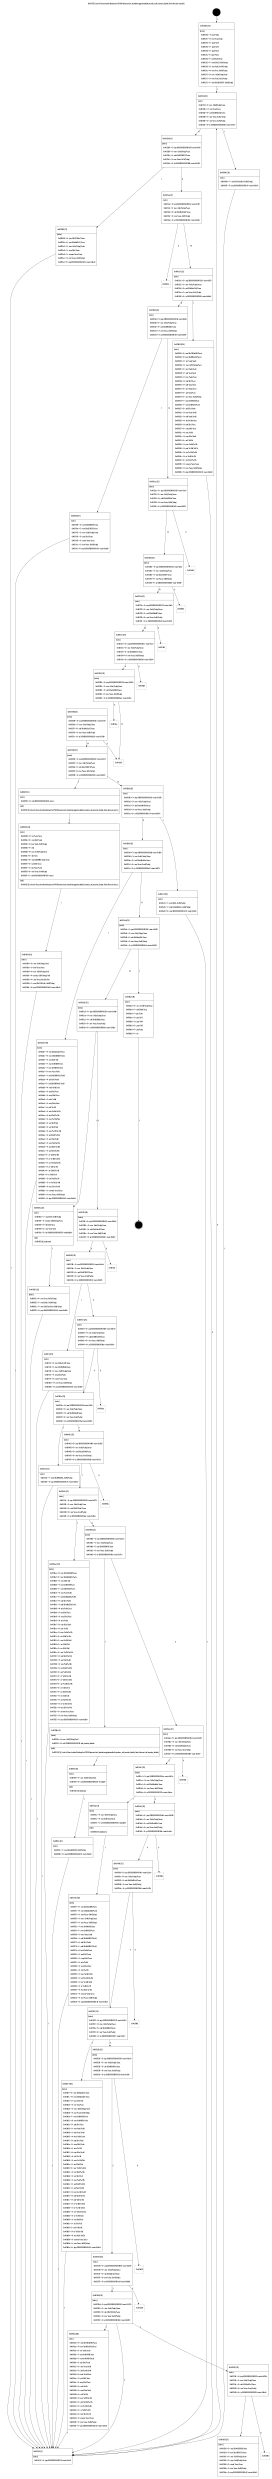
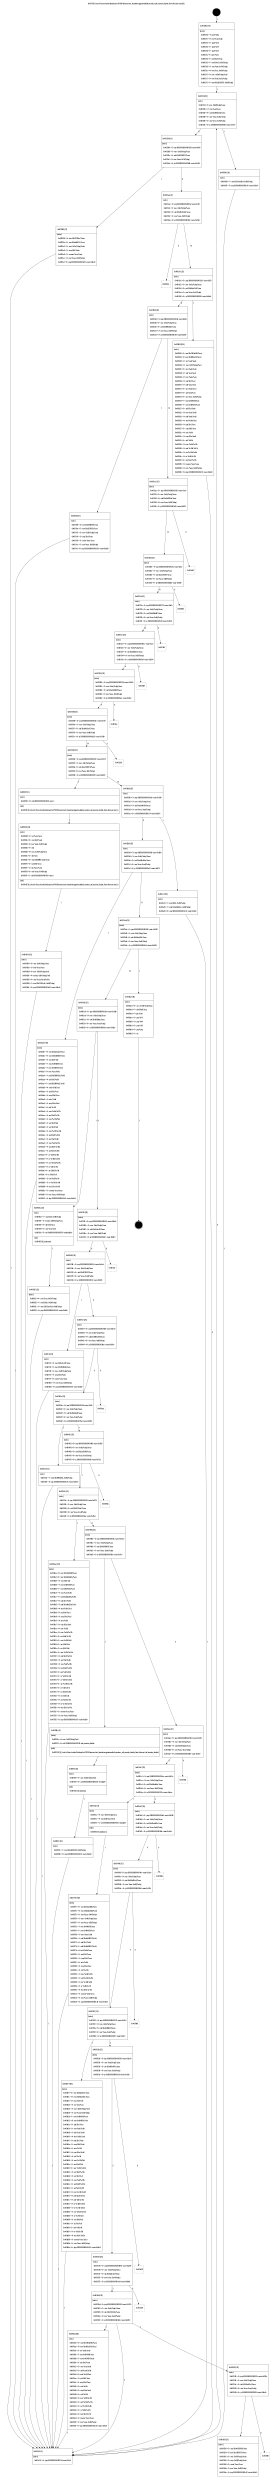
(121, 730) -> (101, 705)
